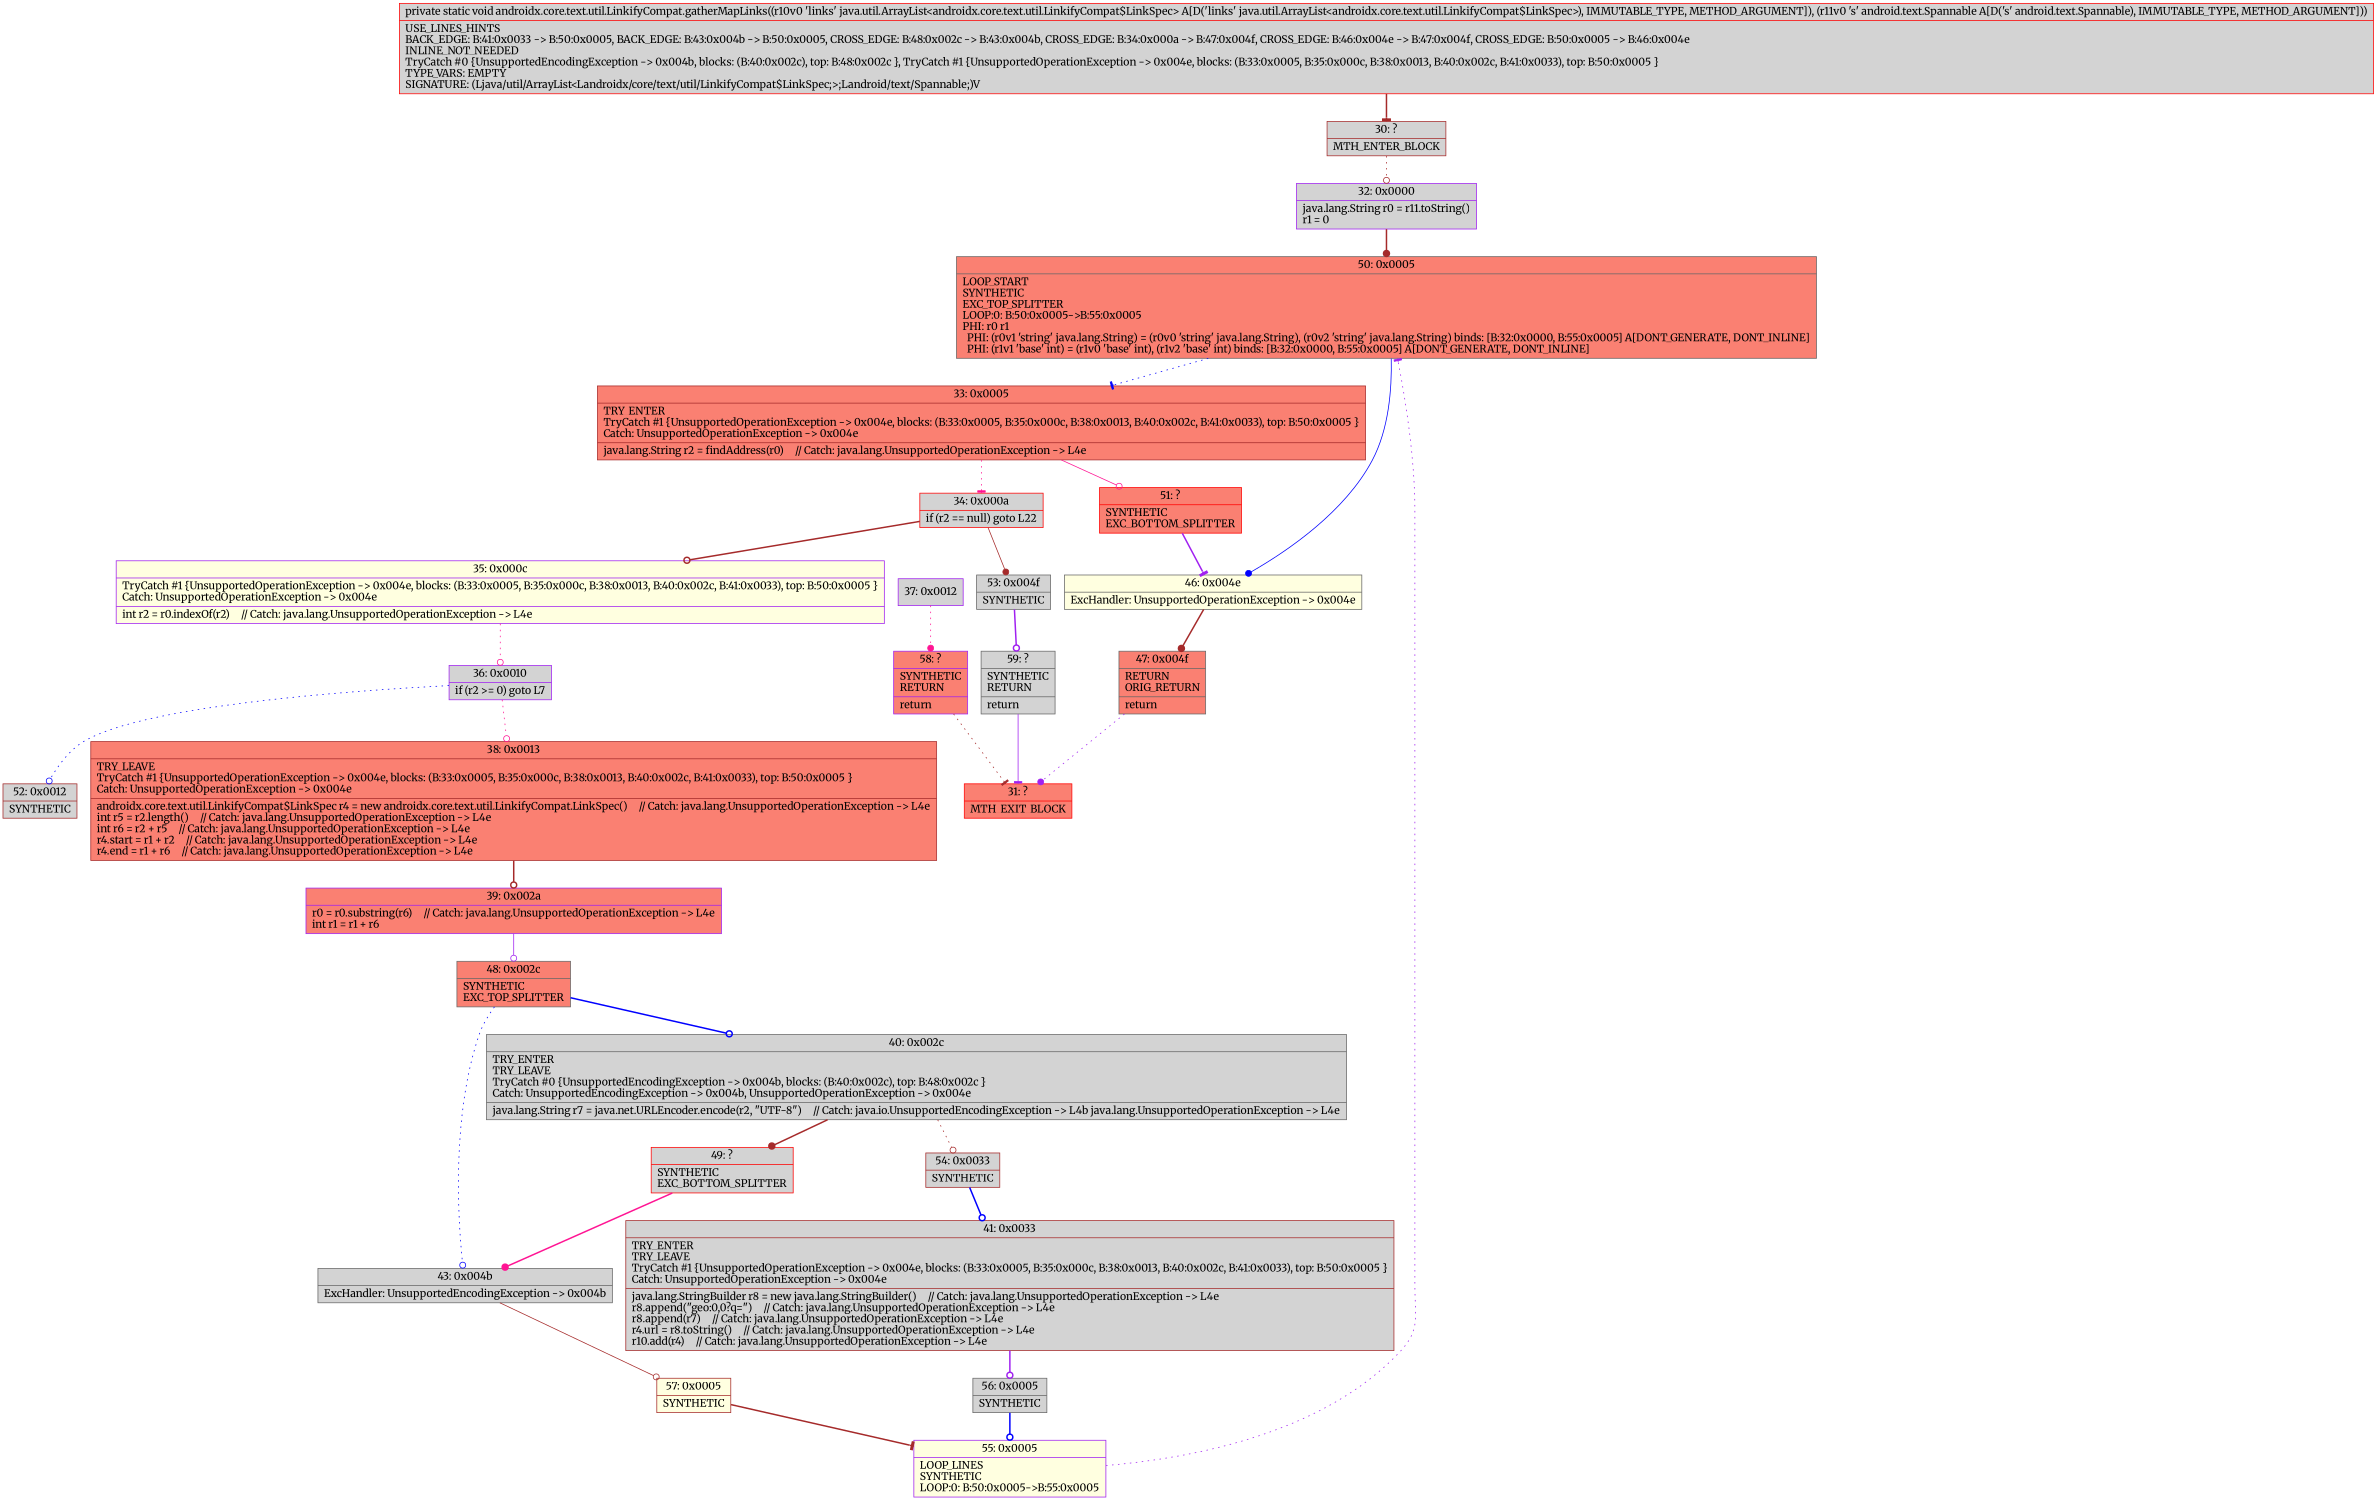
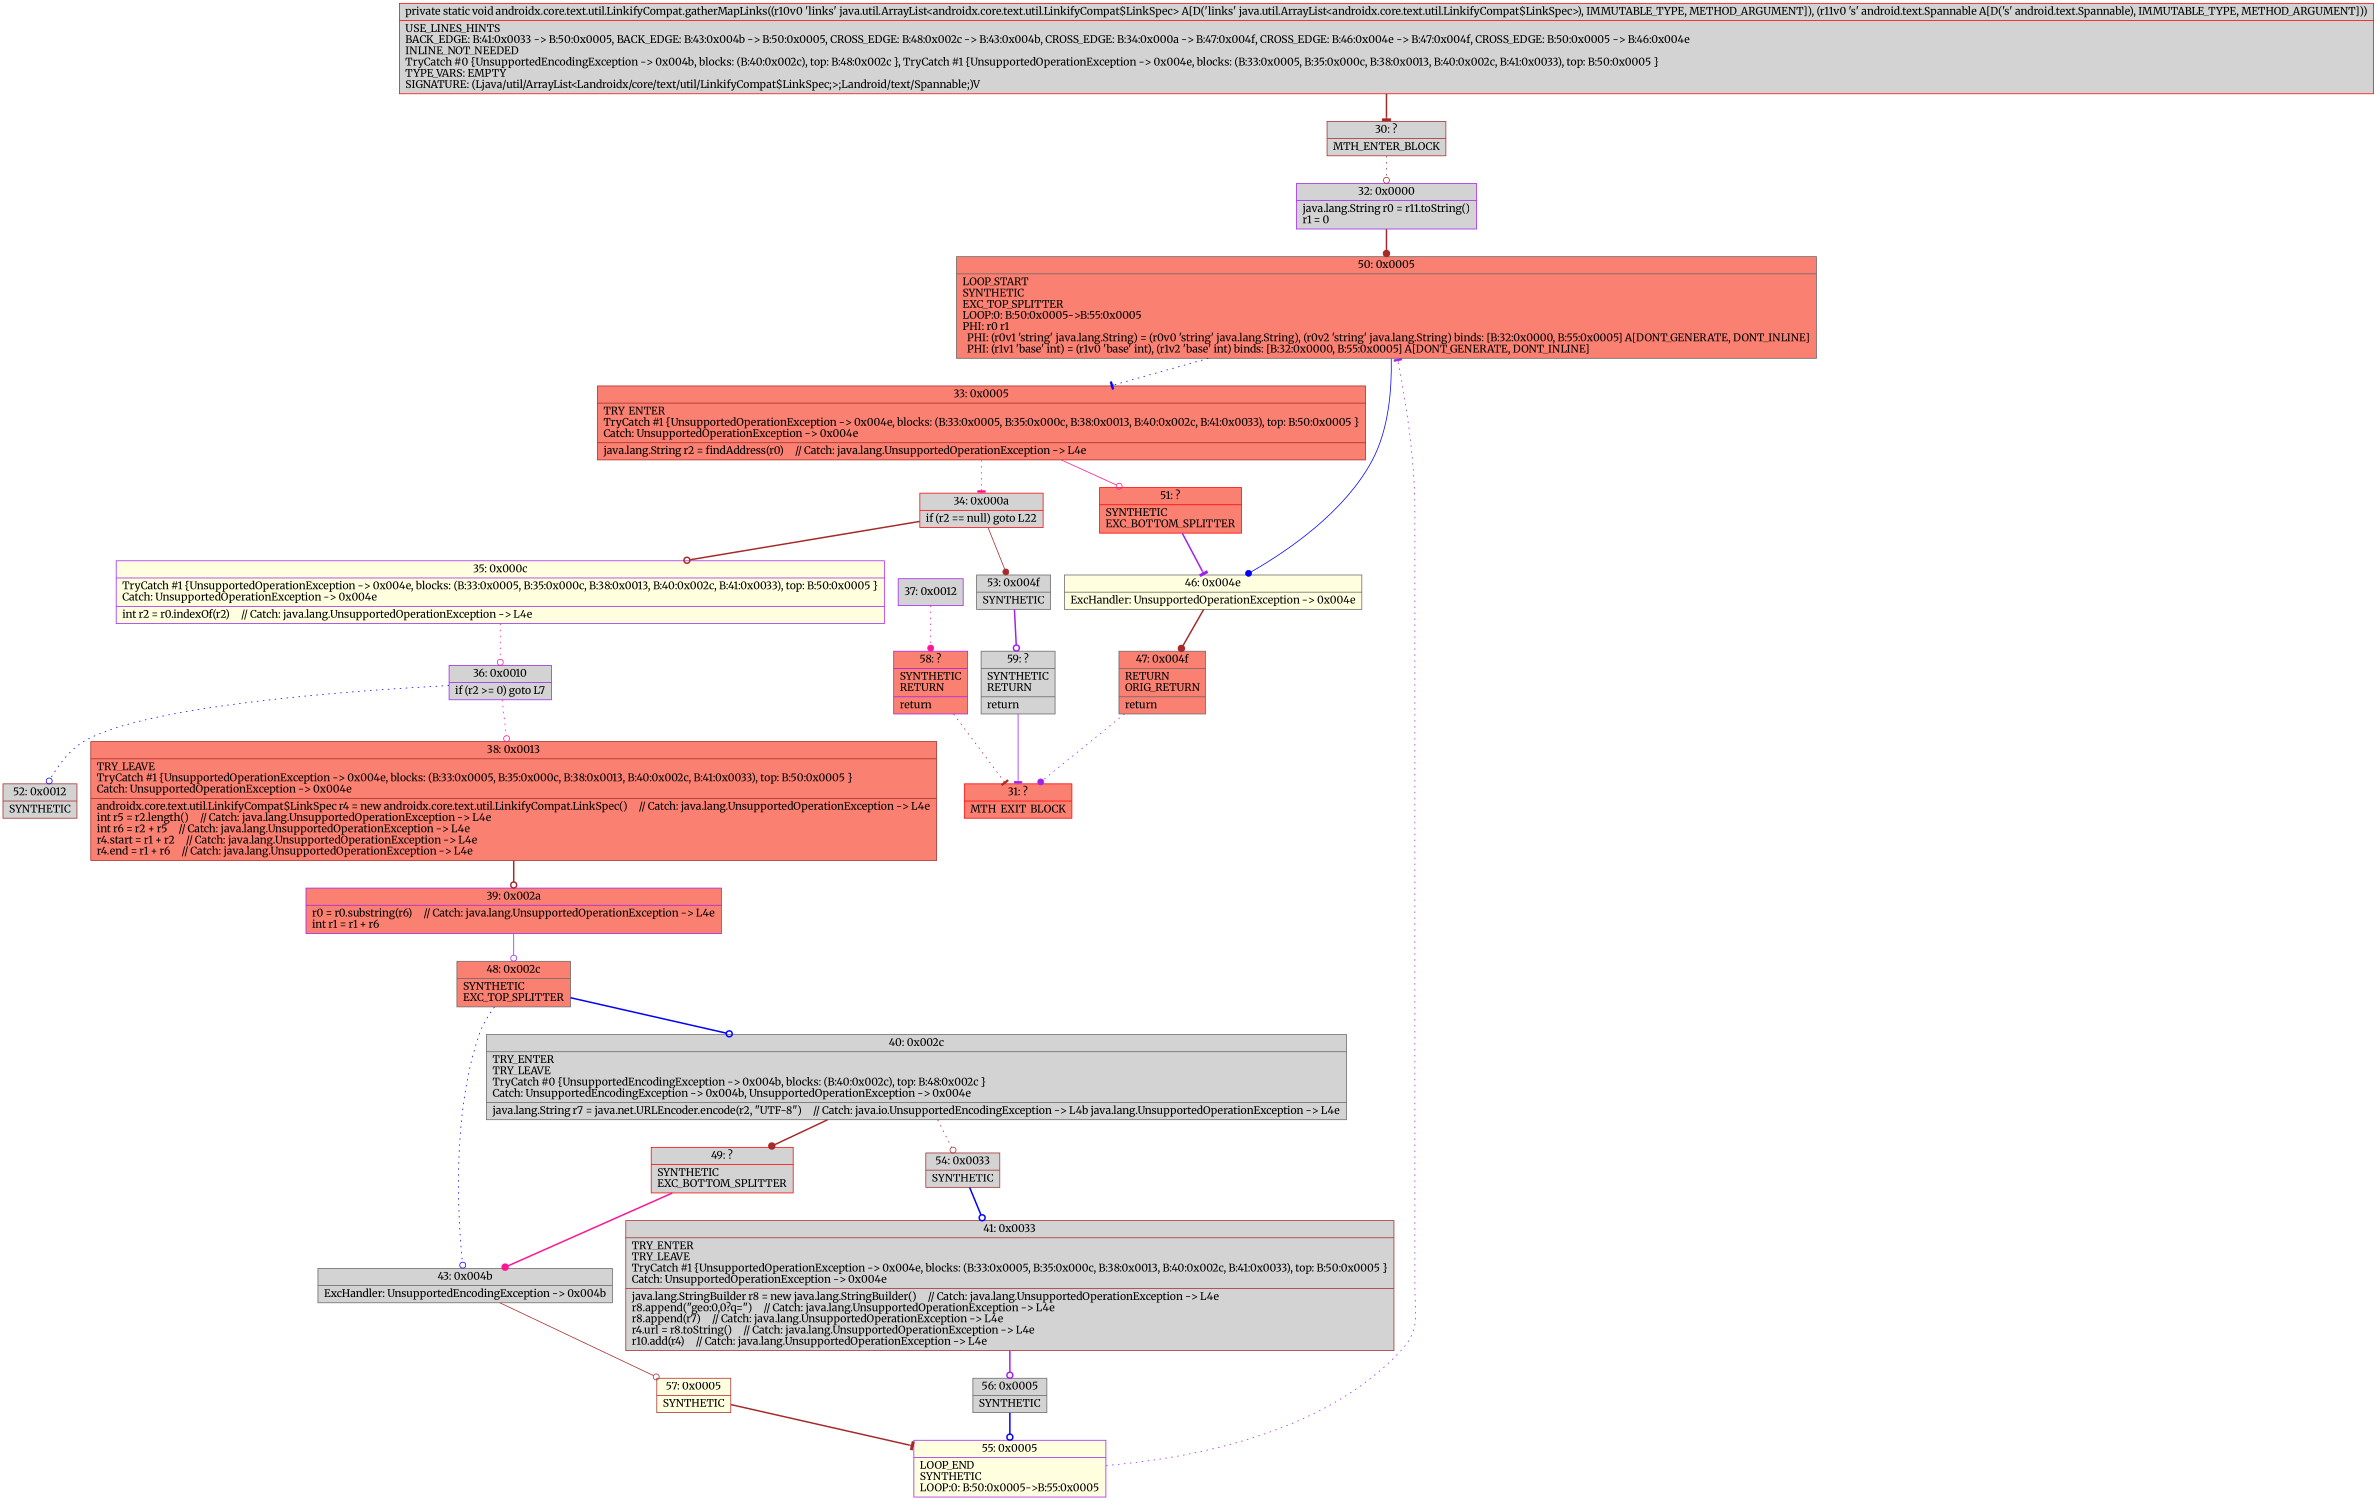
(952, 1466) -> (947, 1466)
